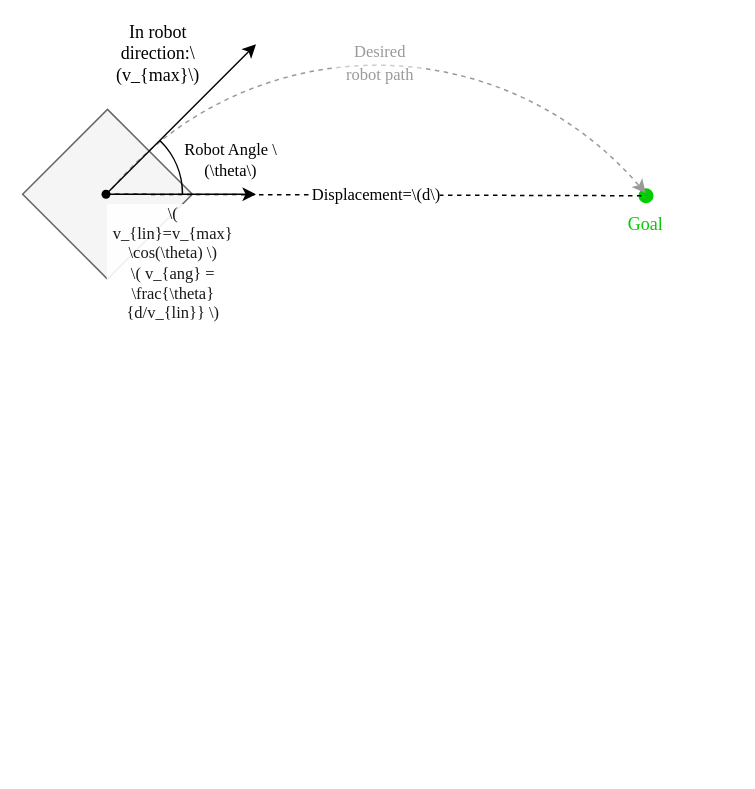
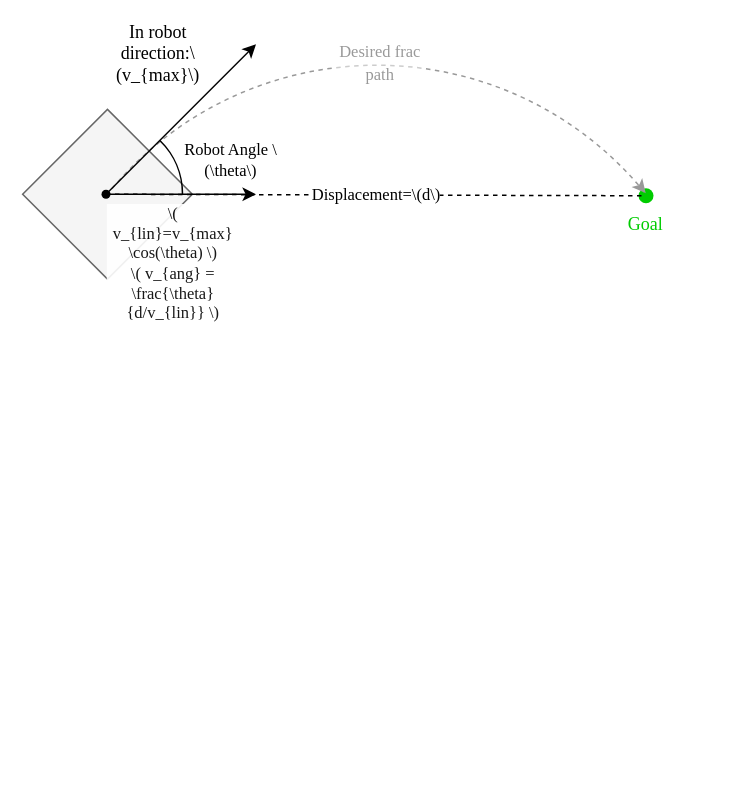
(380, 62) -> (380, 62)
